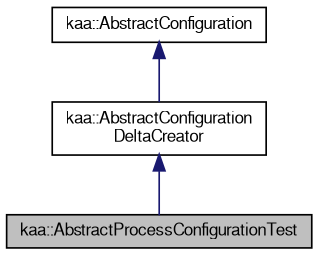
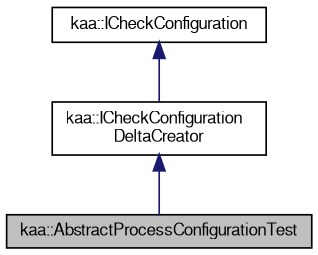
(159, 25) -> (159, 25)
(159, 129) -> (159, 129)
